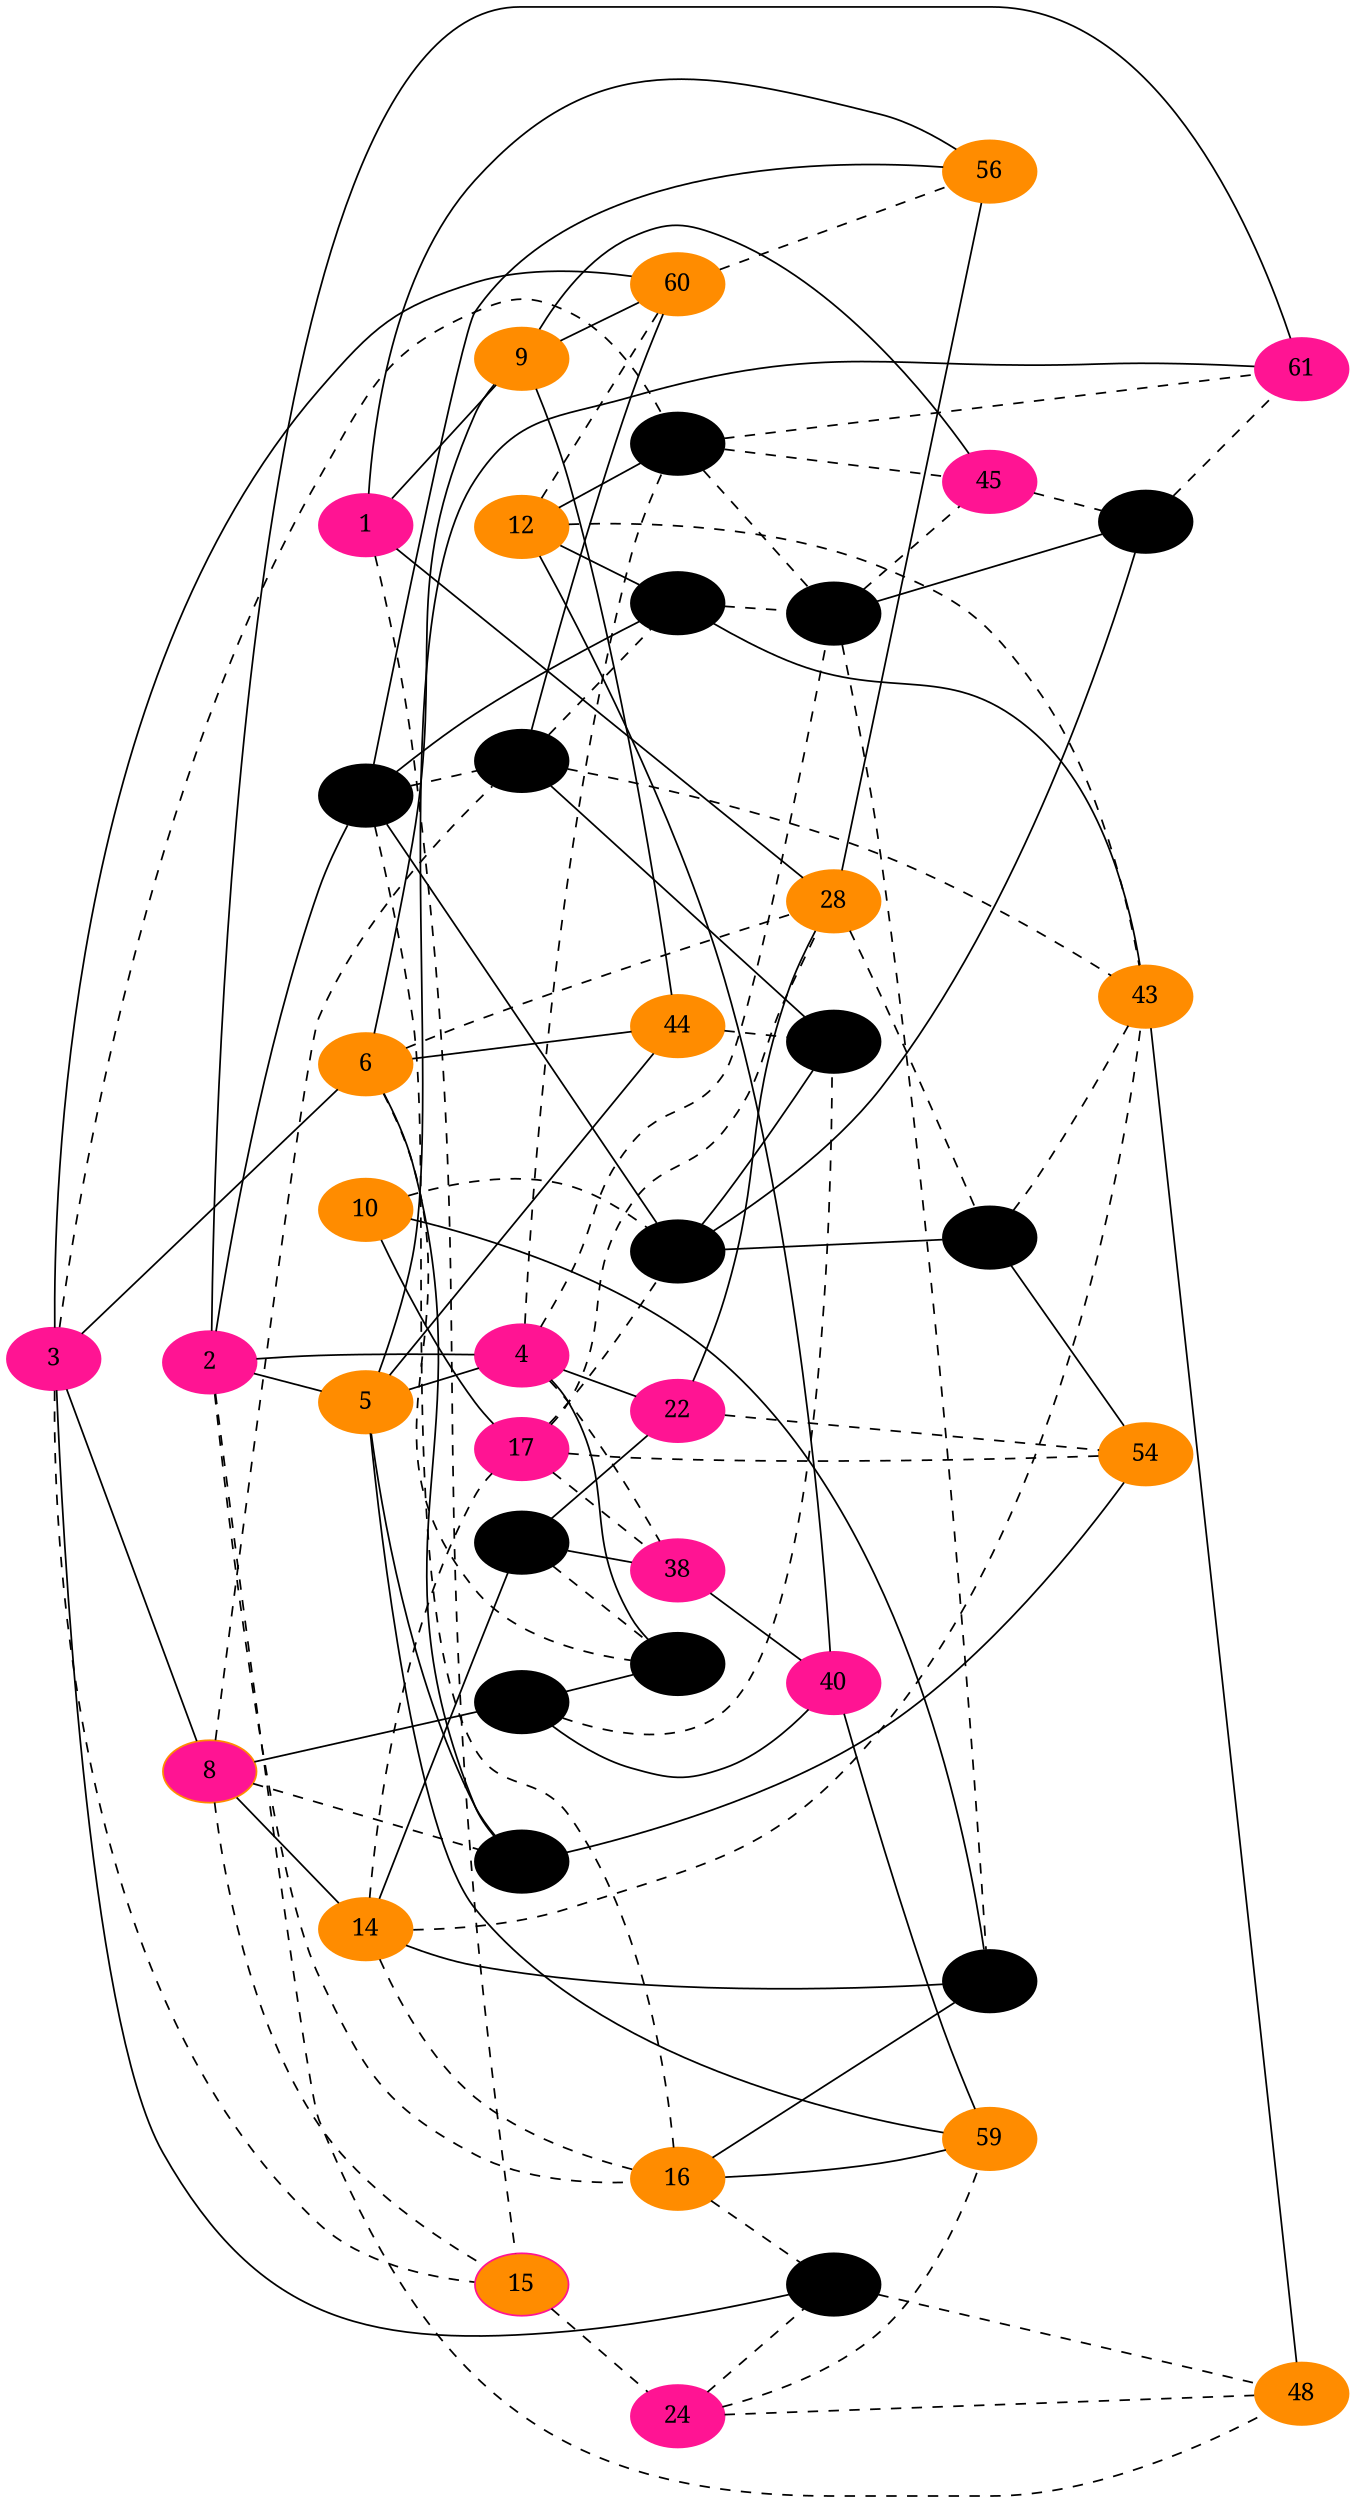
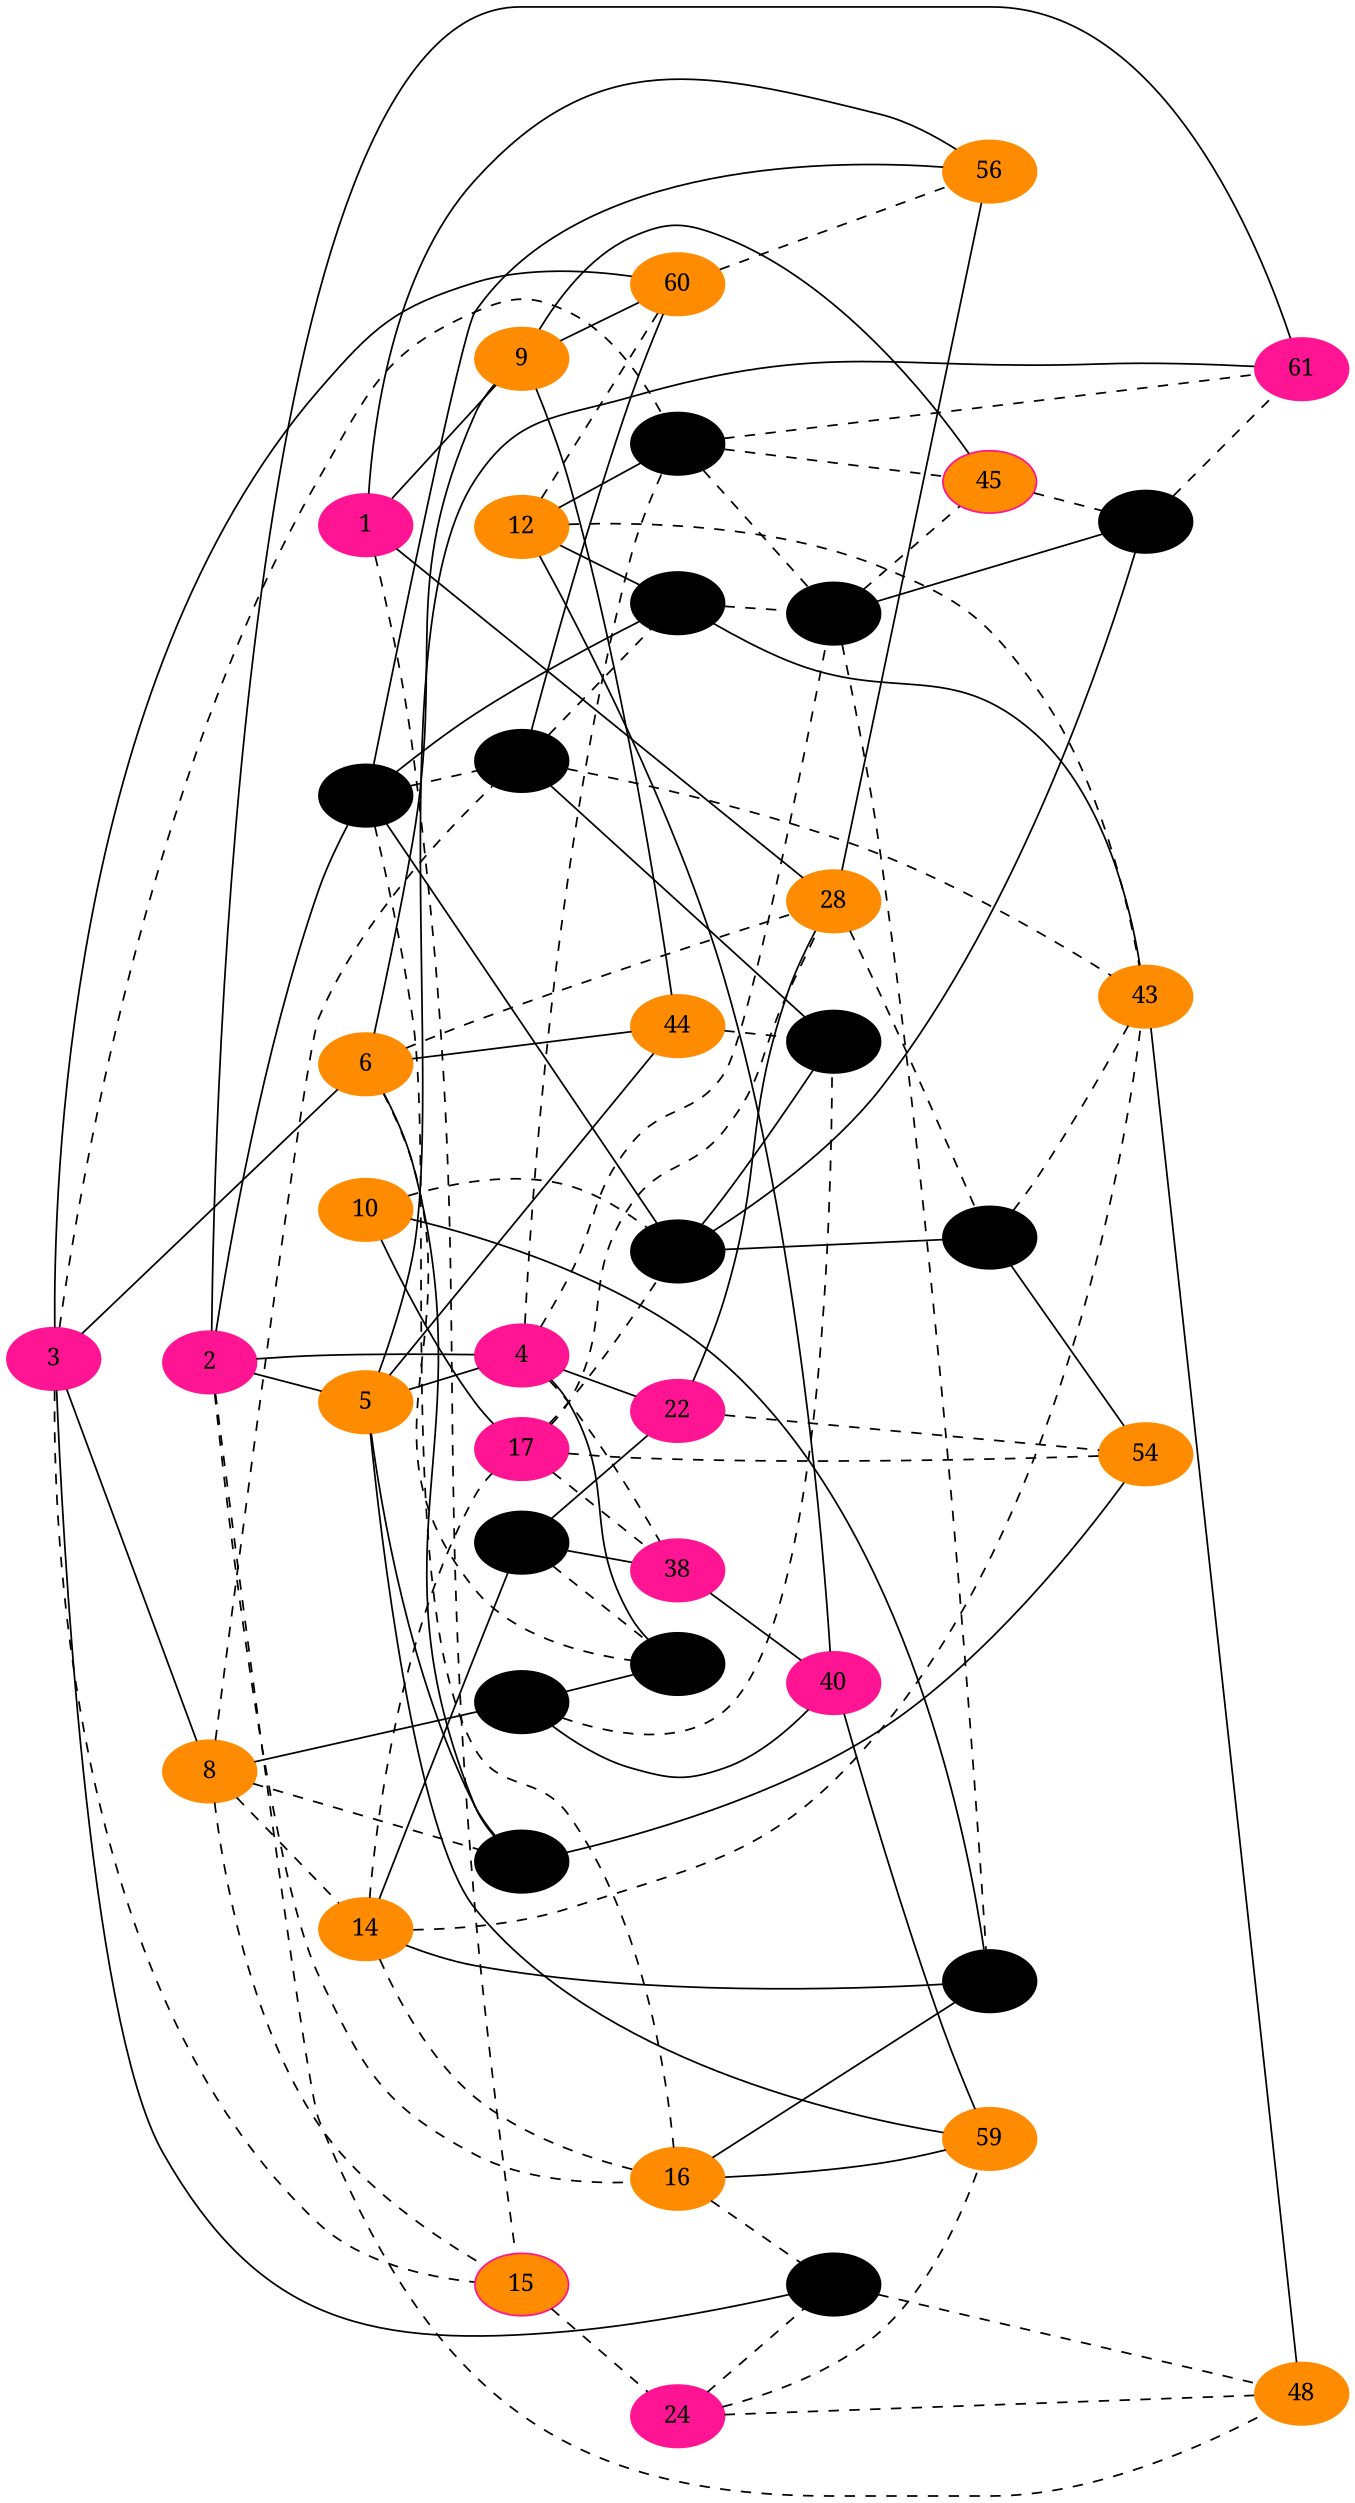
(990, 482) -> (990, 482)
(210, 1771) -> (210, 1771)
(295, 1858) -> (295, 1858)
